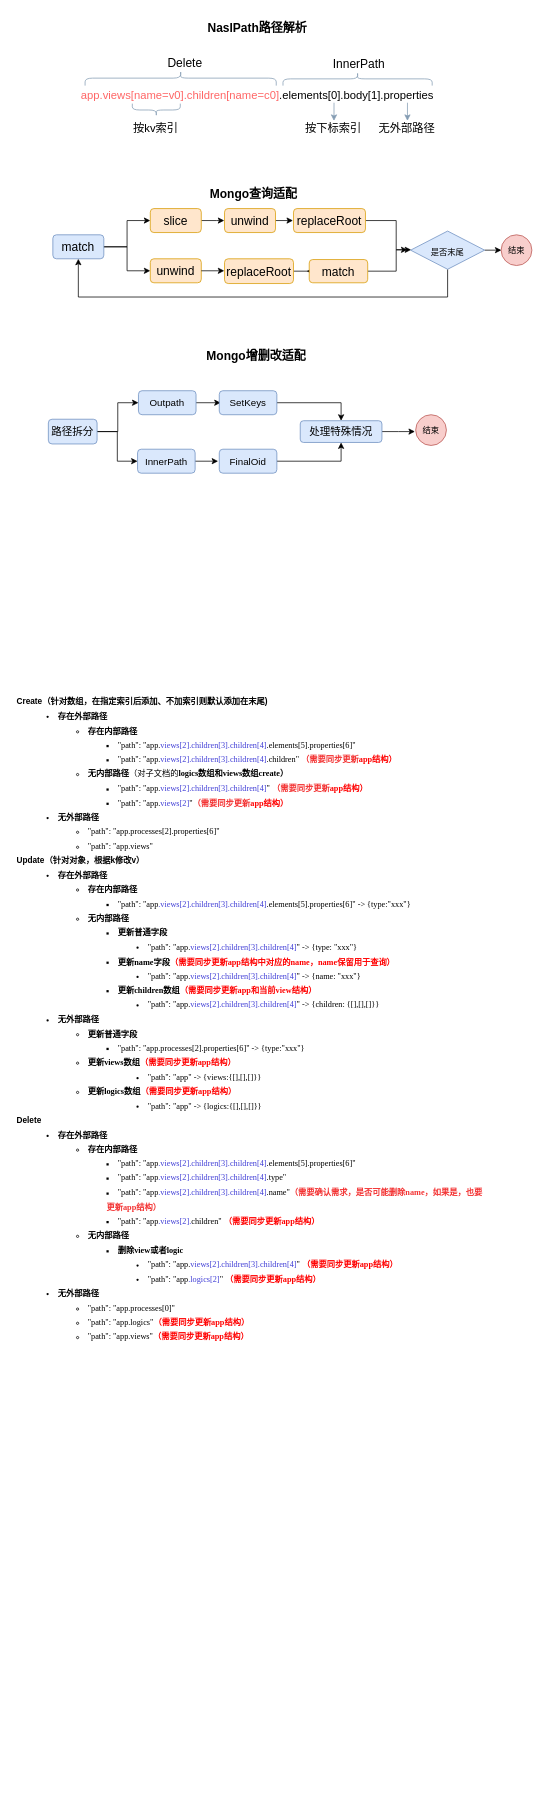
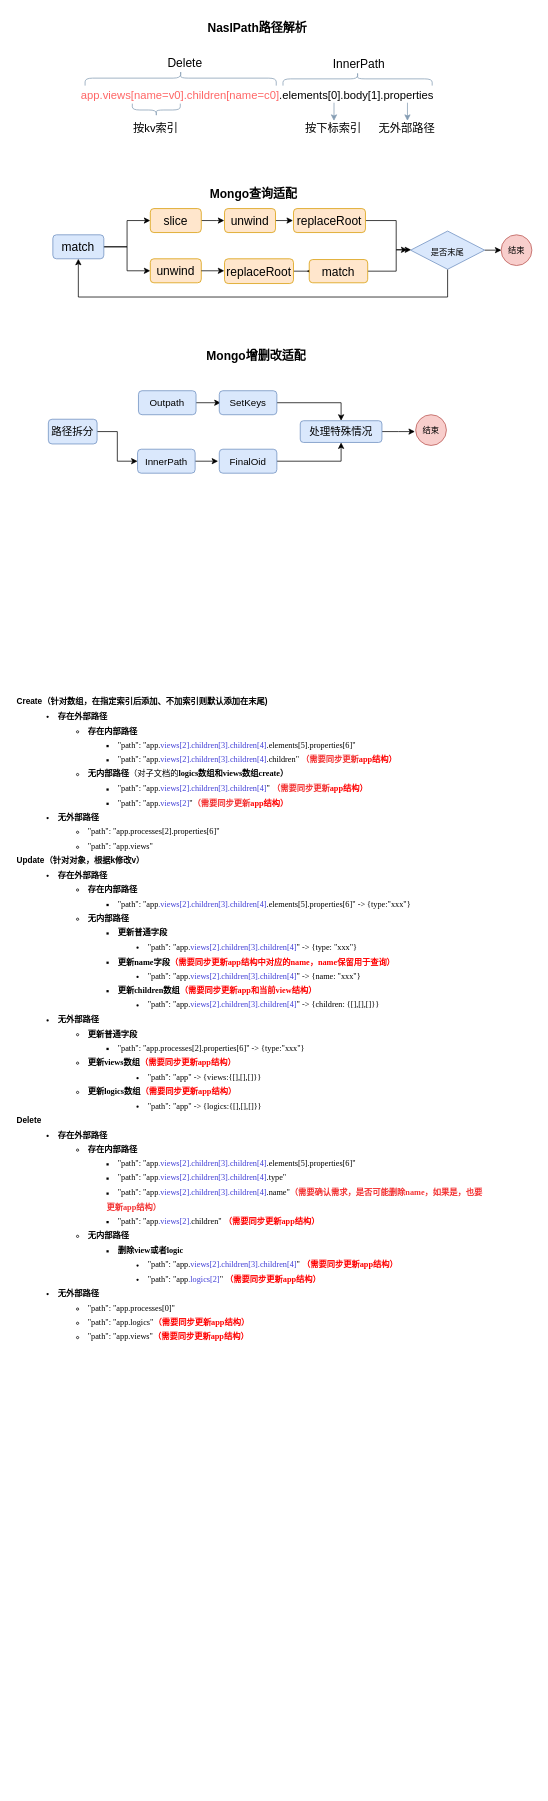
(118, 409) -> none
